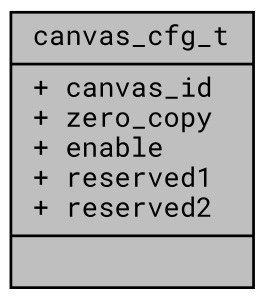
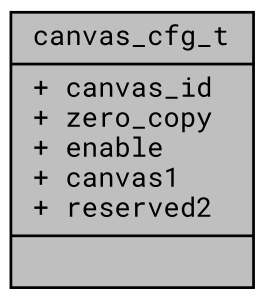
(124, 179) -> (108, 179)
